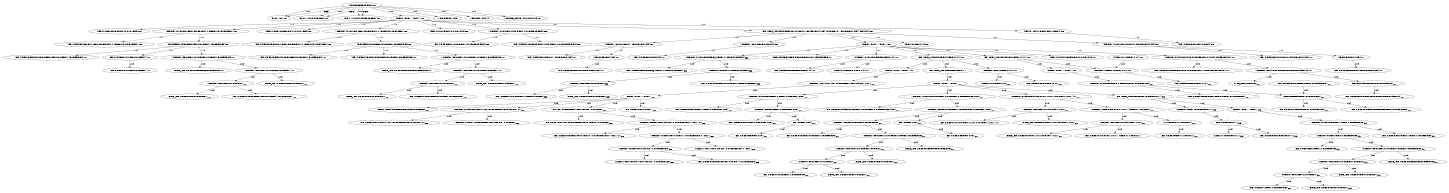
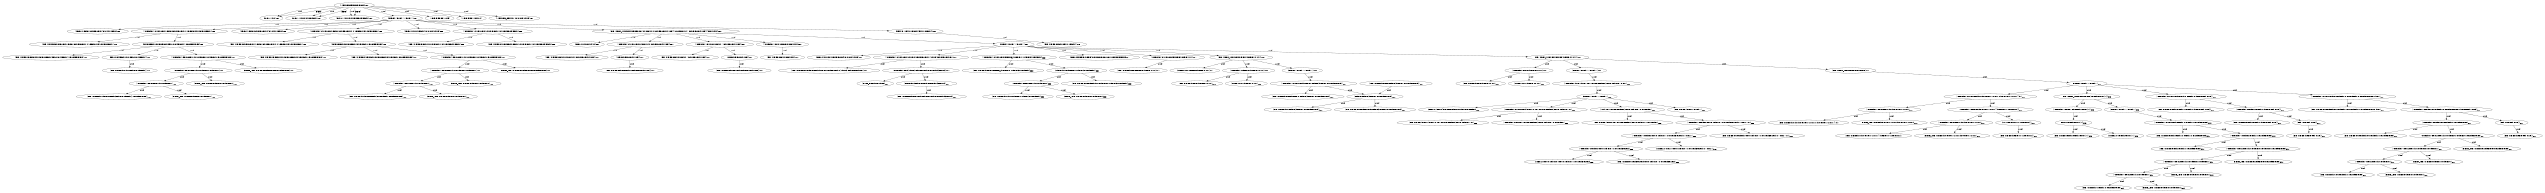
(1121, 63) -> (1248, 76)
(865, 64) -> (1219, 64)
